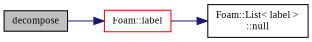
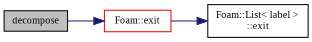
(138, 21) -> (138, 21)
(258, 21) -> (258, 21)
